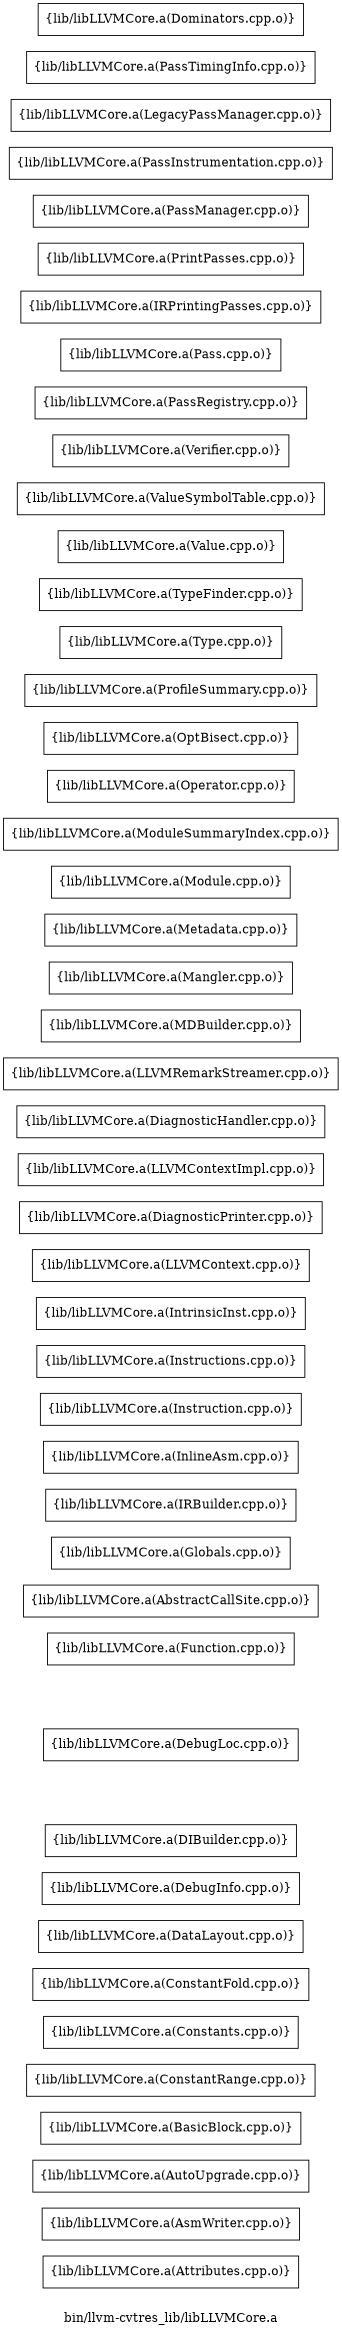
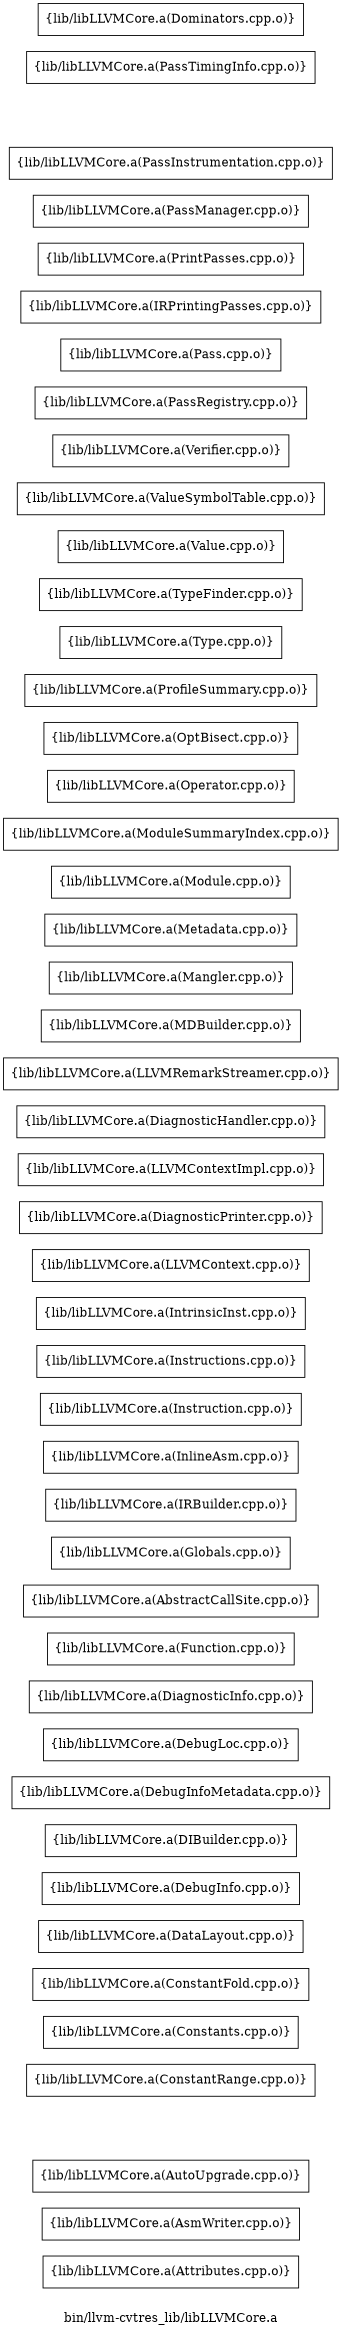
(171, 115) -> none
none -> (171, 1697)
none -> (171, 1793)
(171, 2128) -> none
